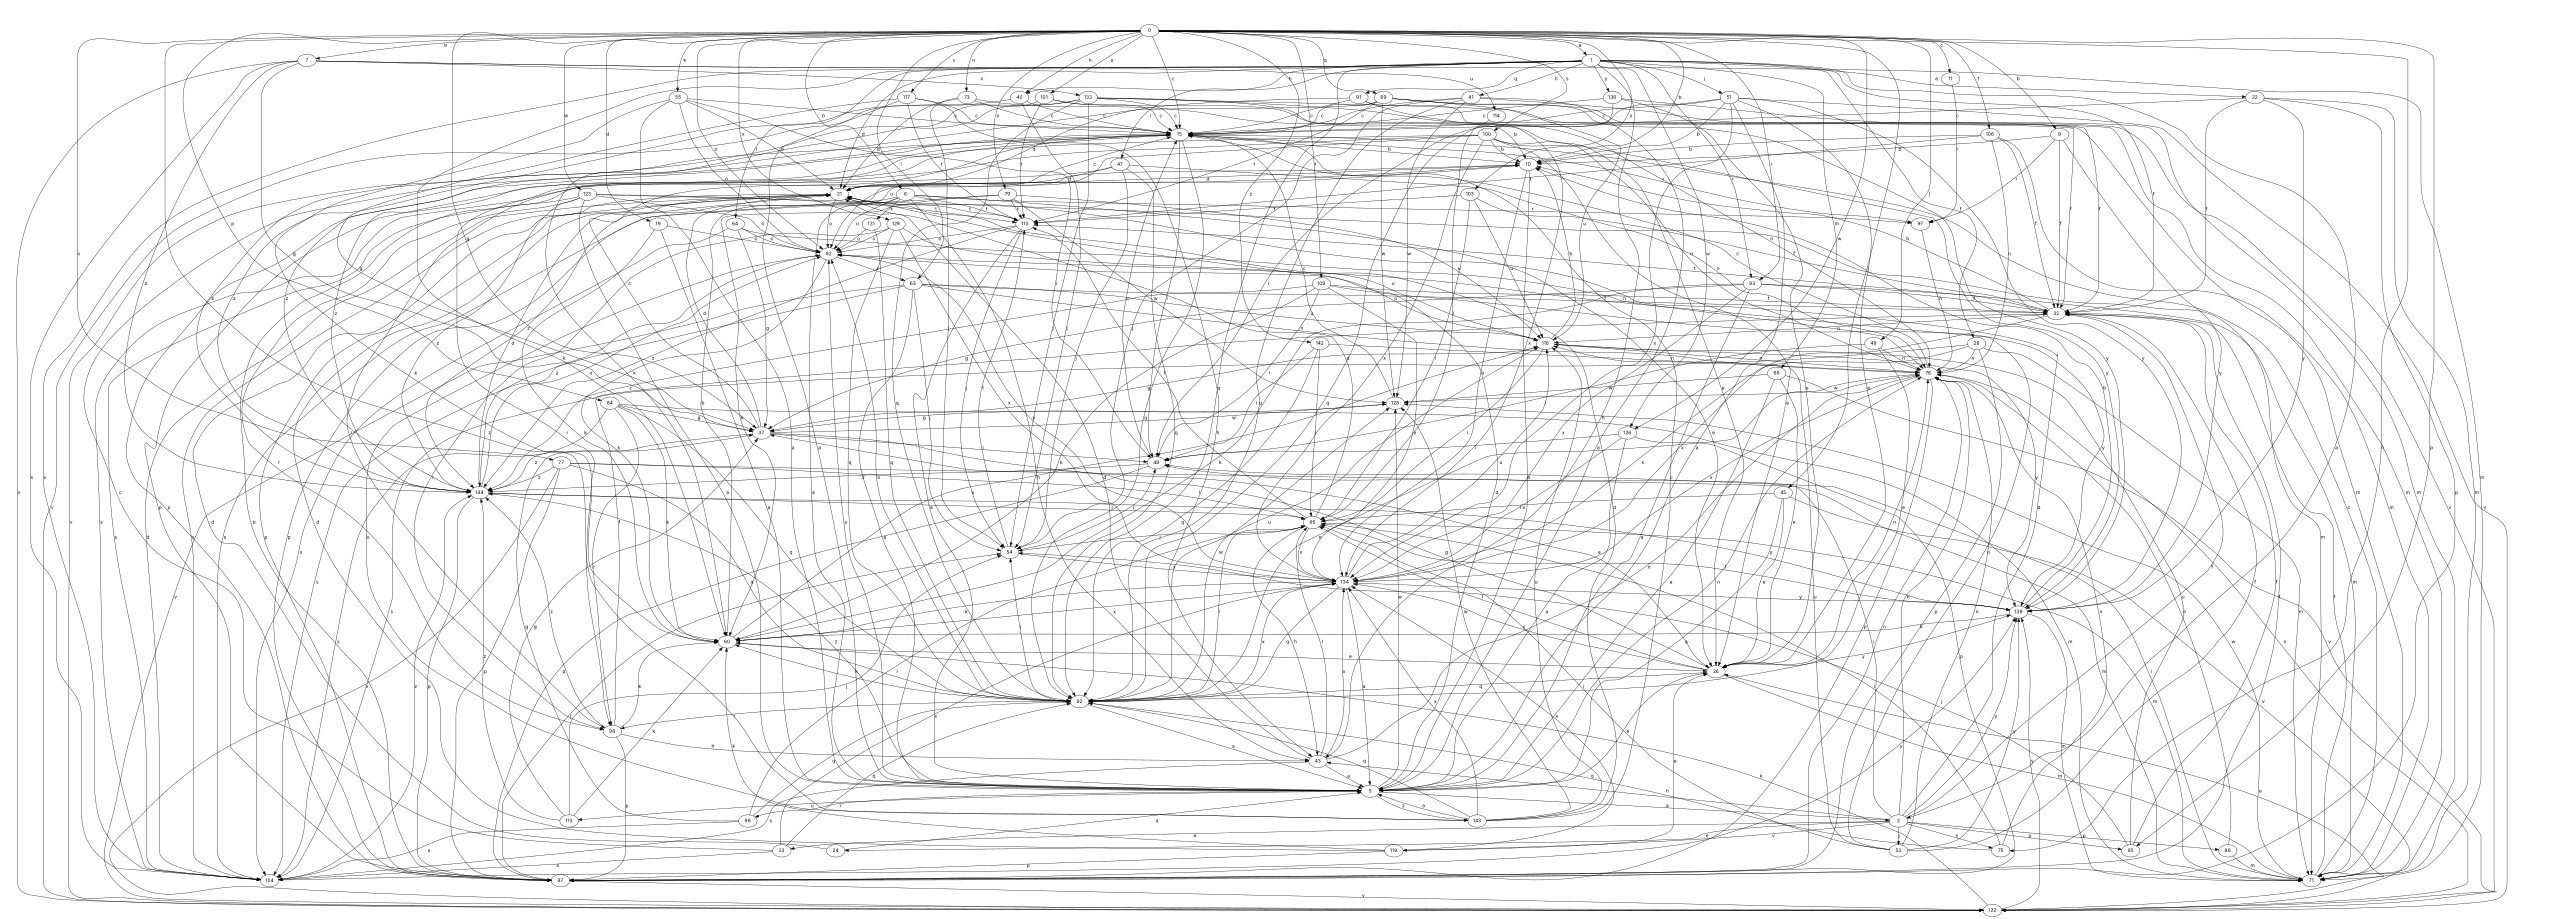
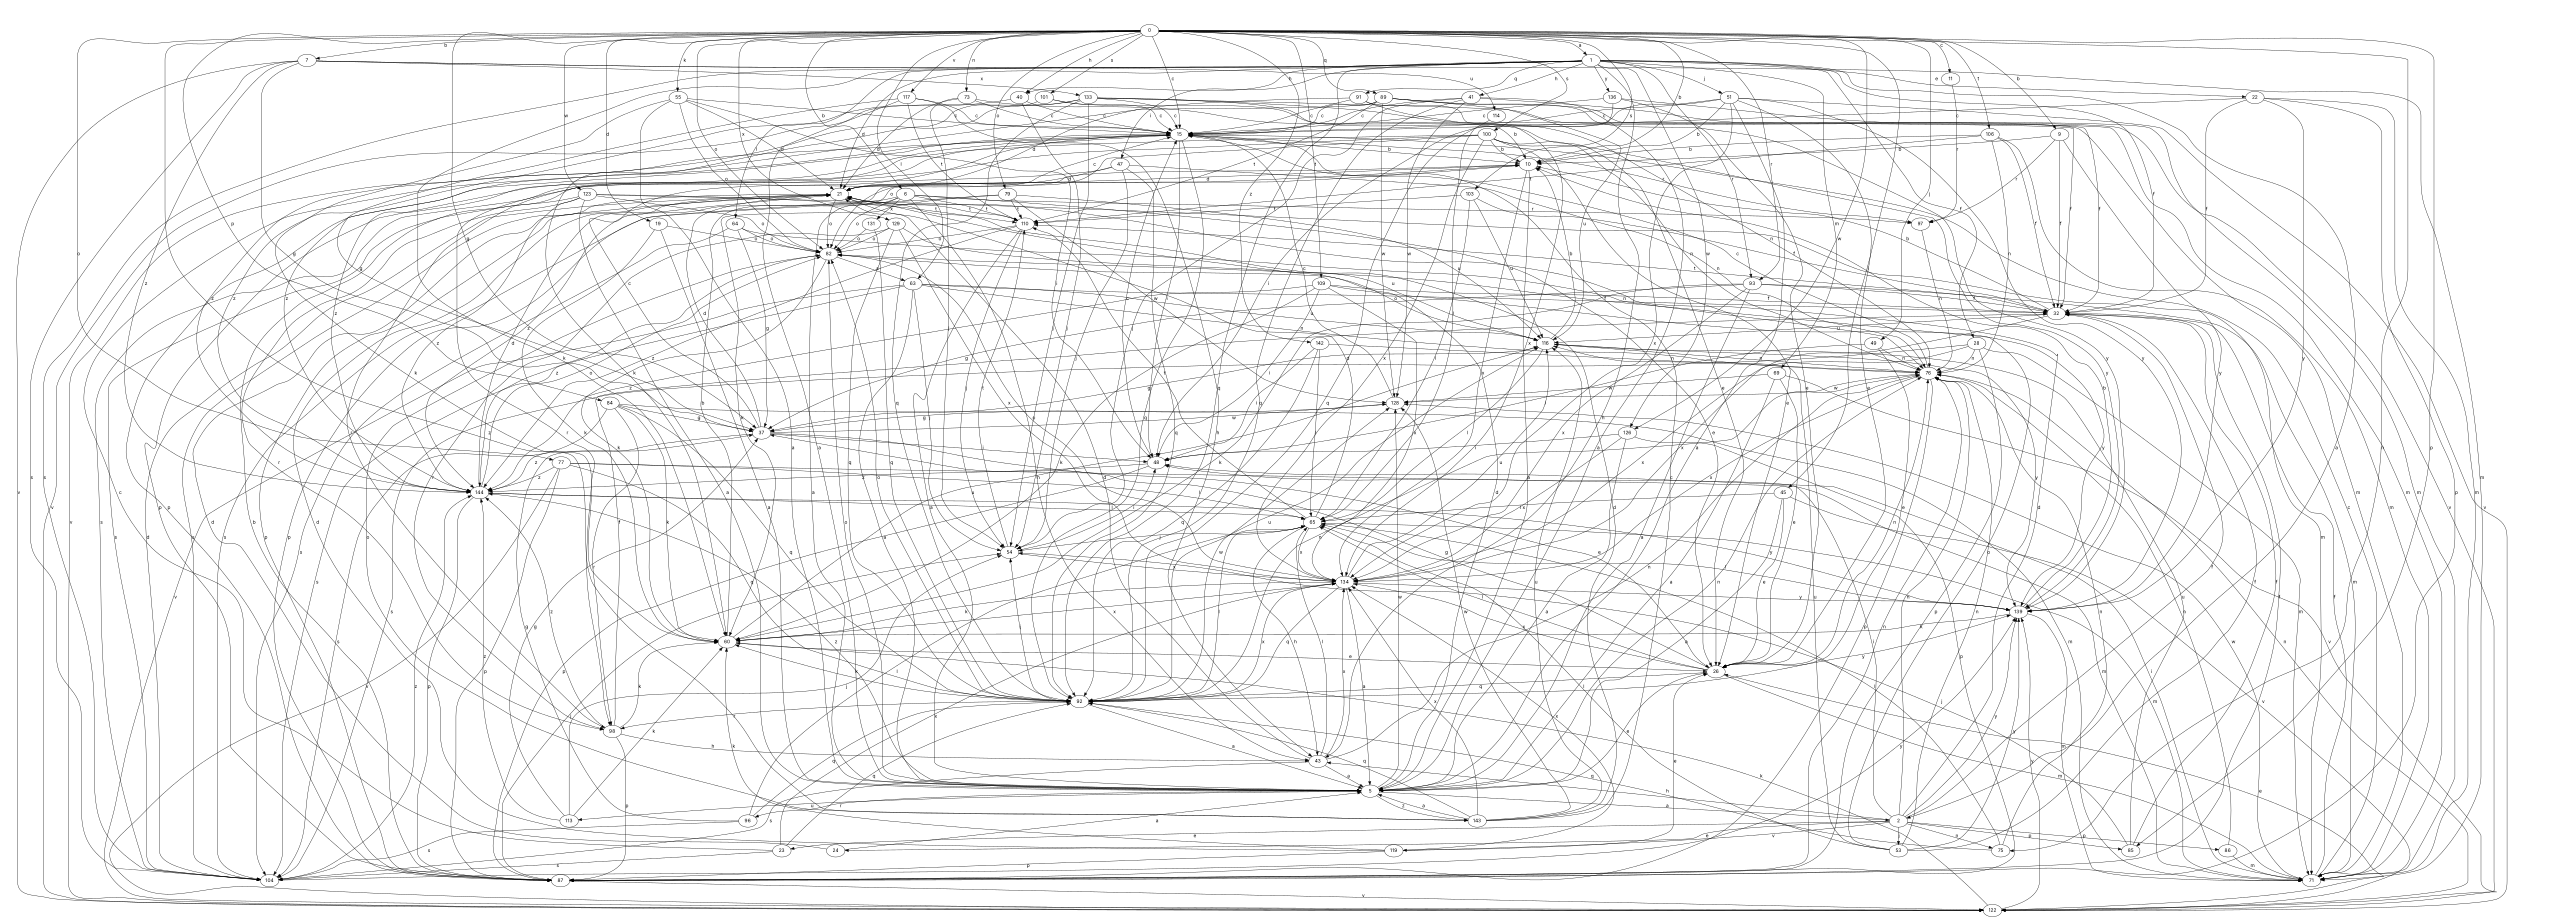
(1021, 163) -> none
